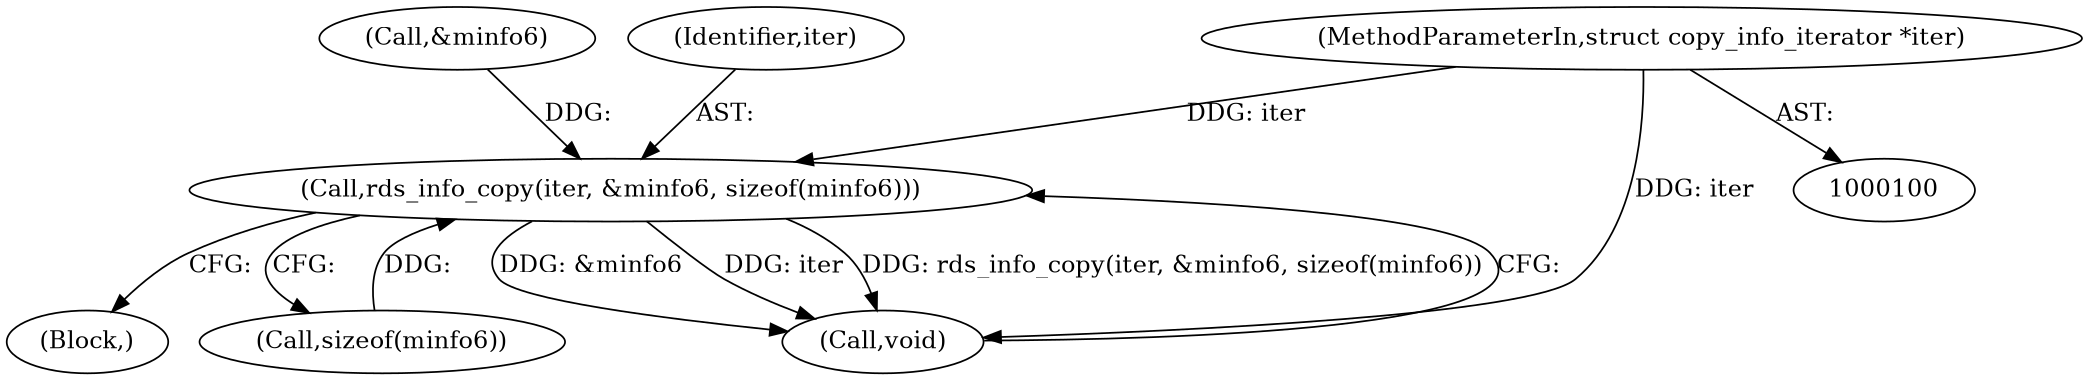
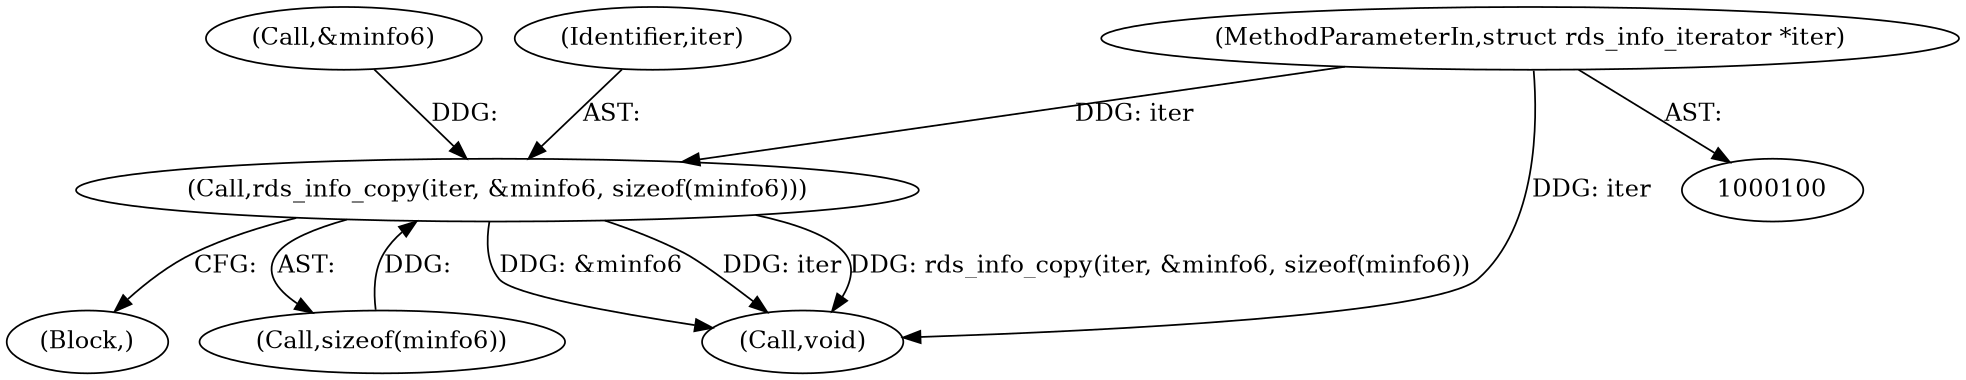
(1642, 38) -> (1530, 38)
(308, 266) -> (311, 266)
(1479, 291) -> none
